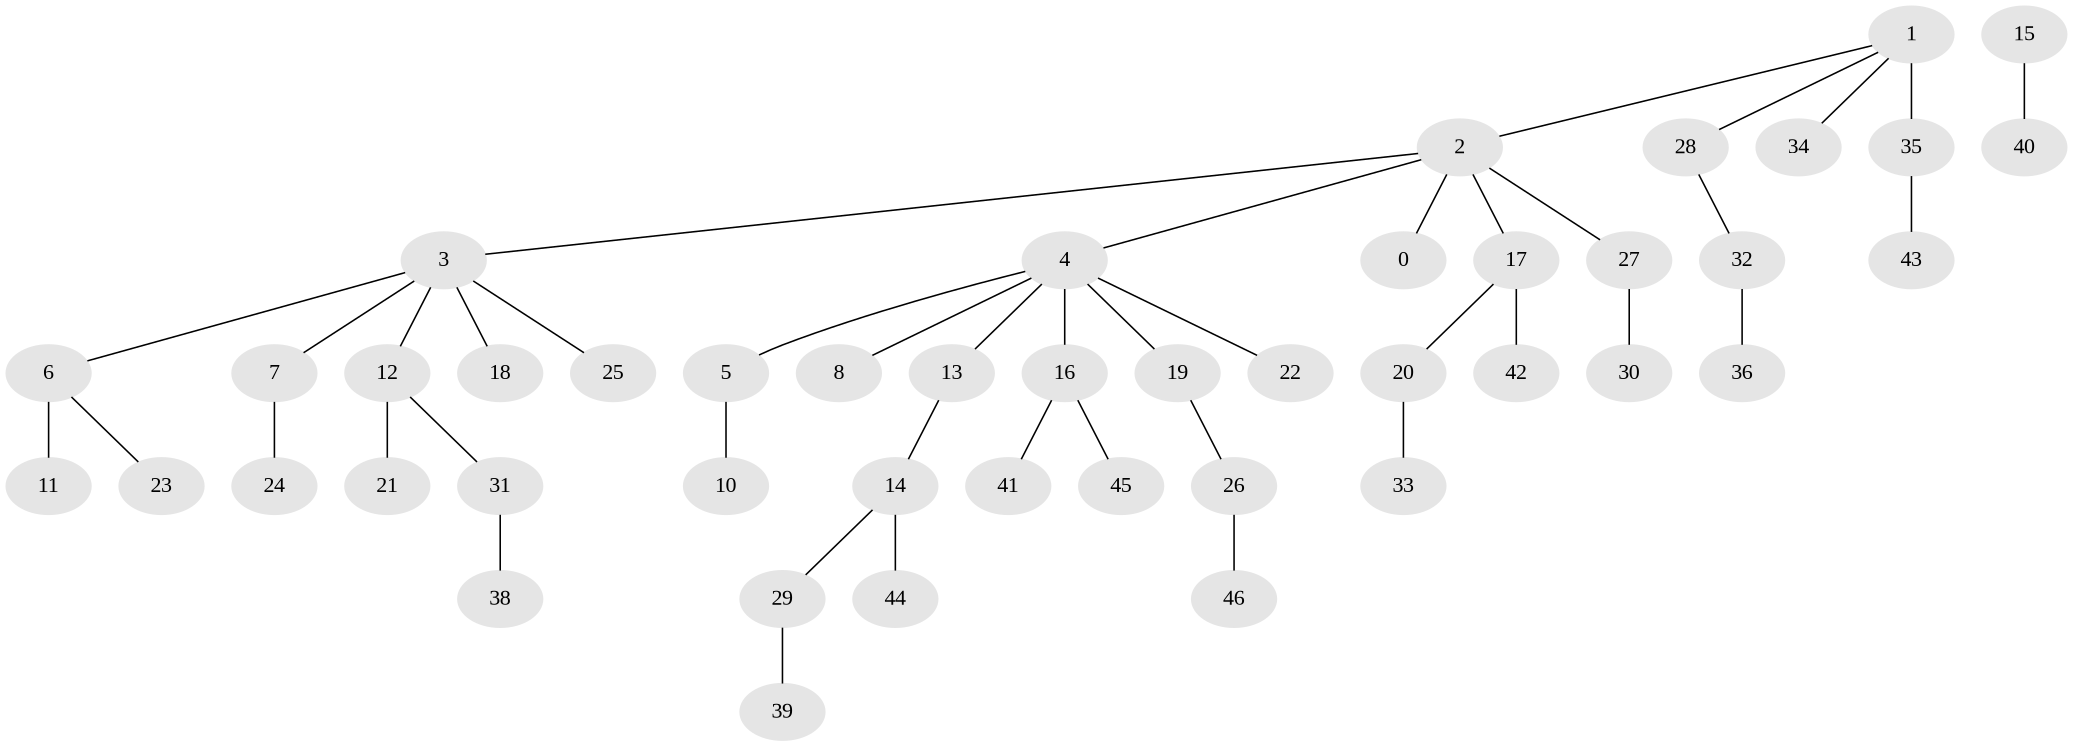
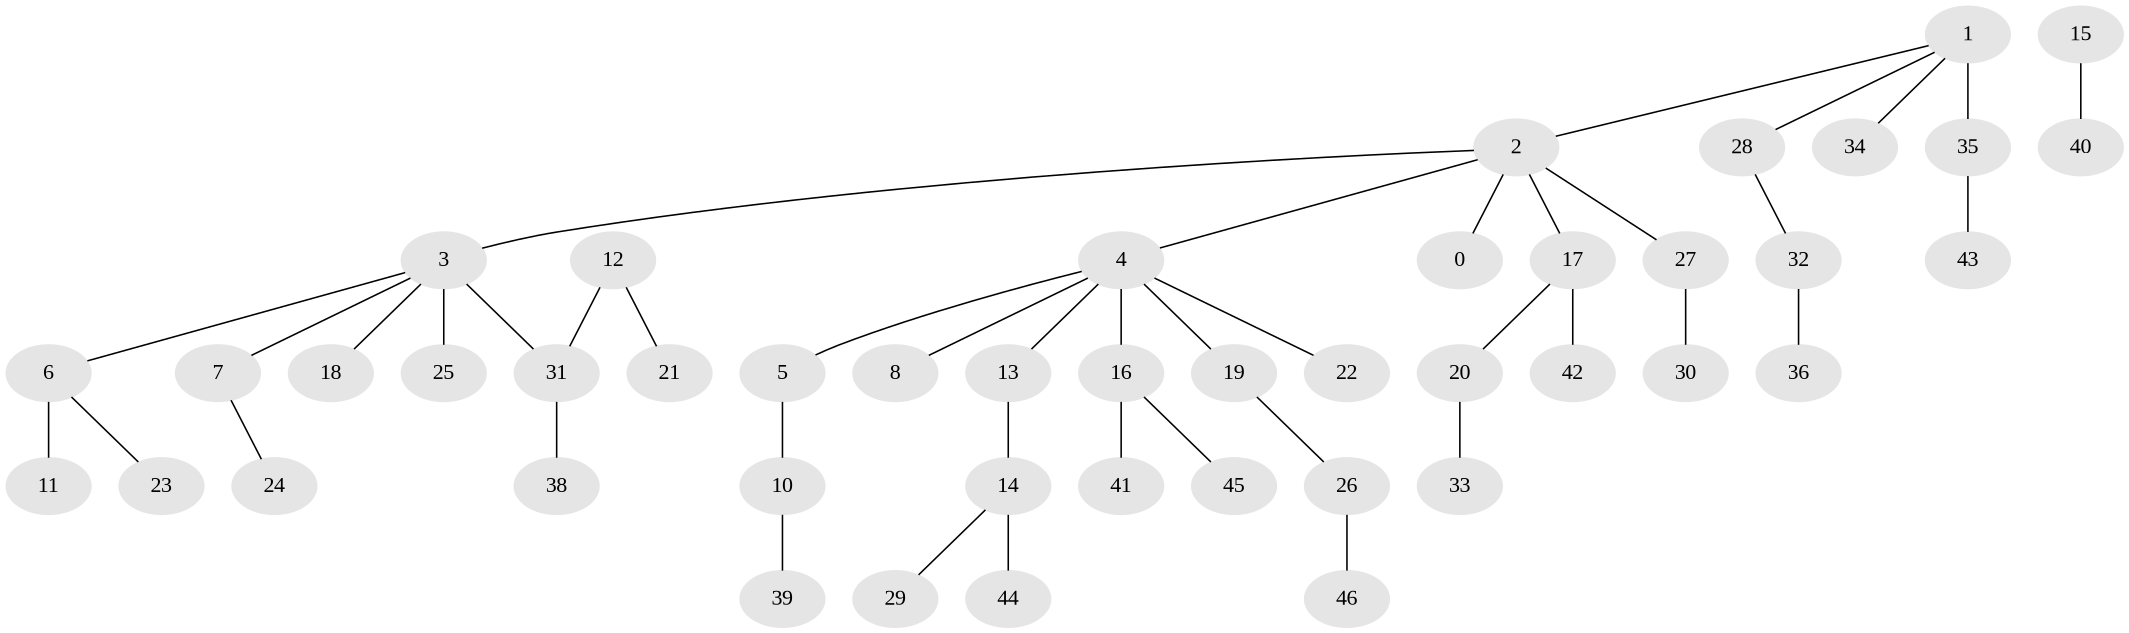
(415, 317) -> (500, 317)
(782, 656) -> (782, 543)
